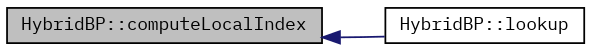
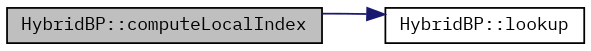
(362, 37) -> (345, 14)
